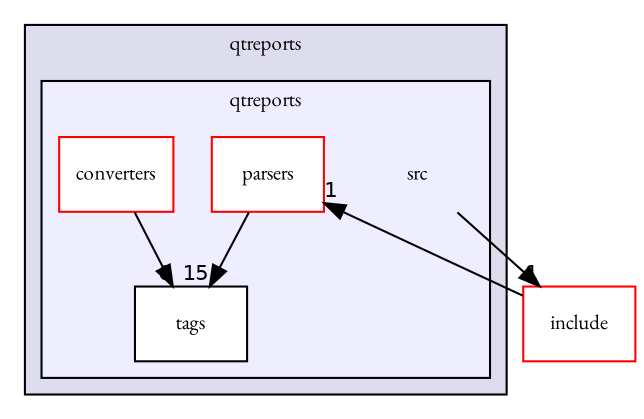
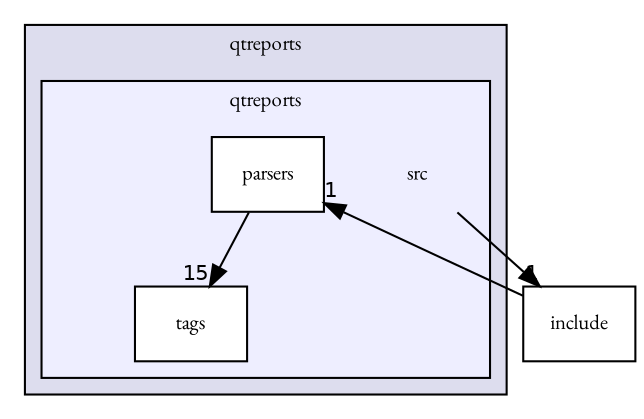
(116, 174) -> none
(268, 174) -> (268, 174)
(579, 324) -> (579, 324)
